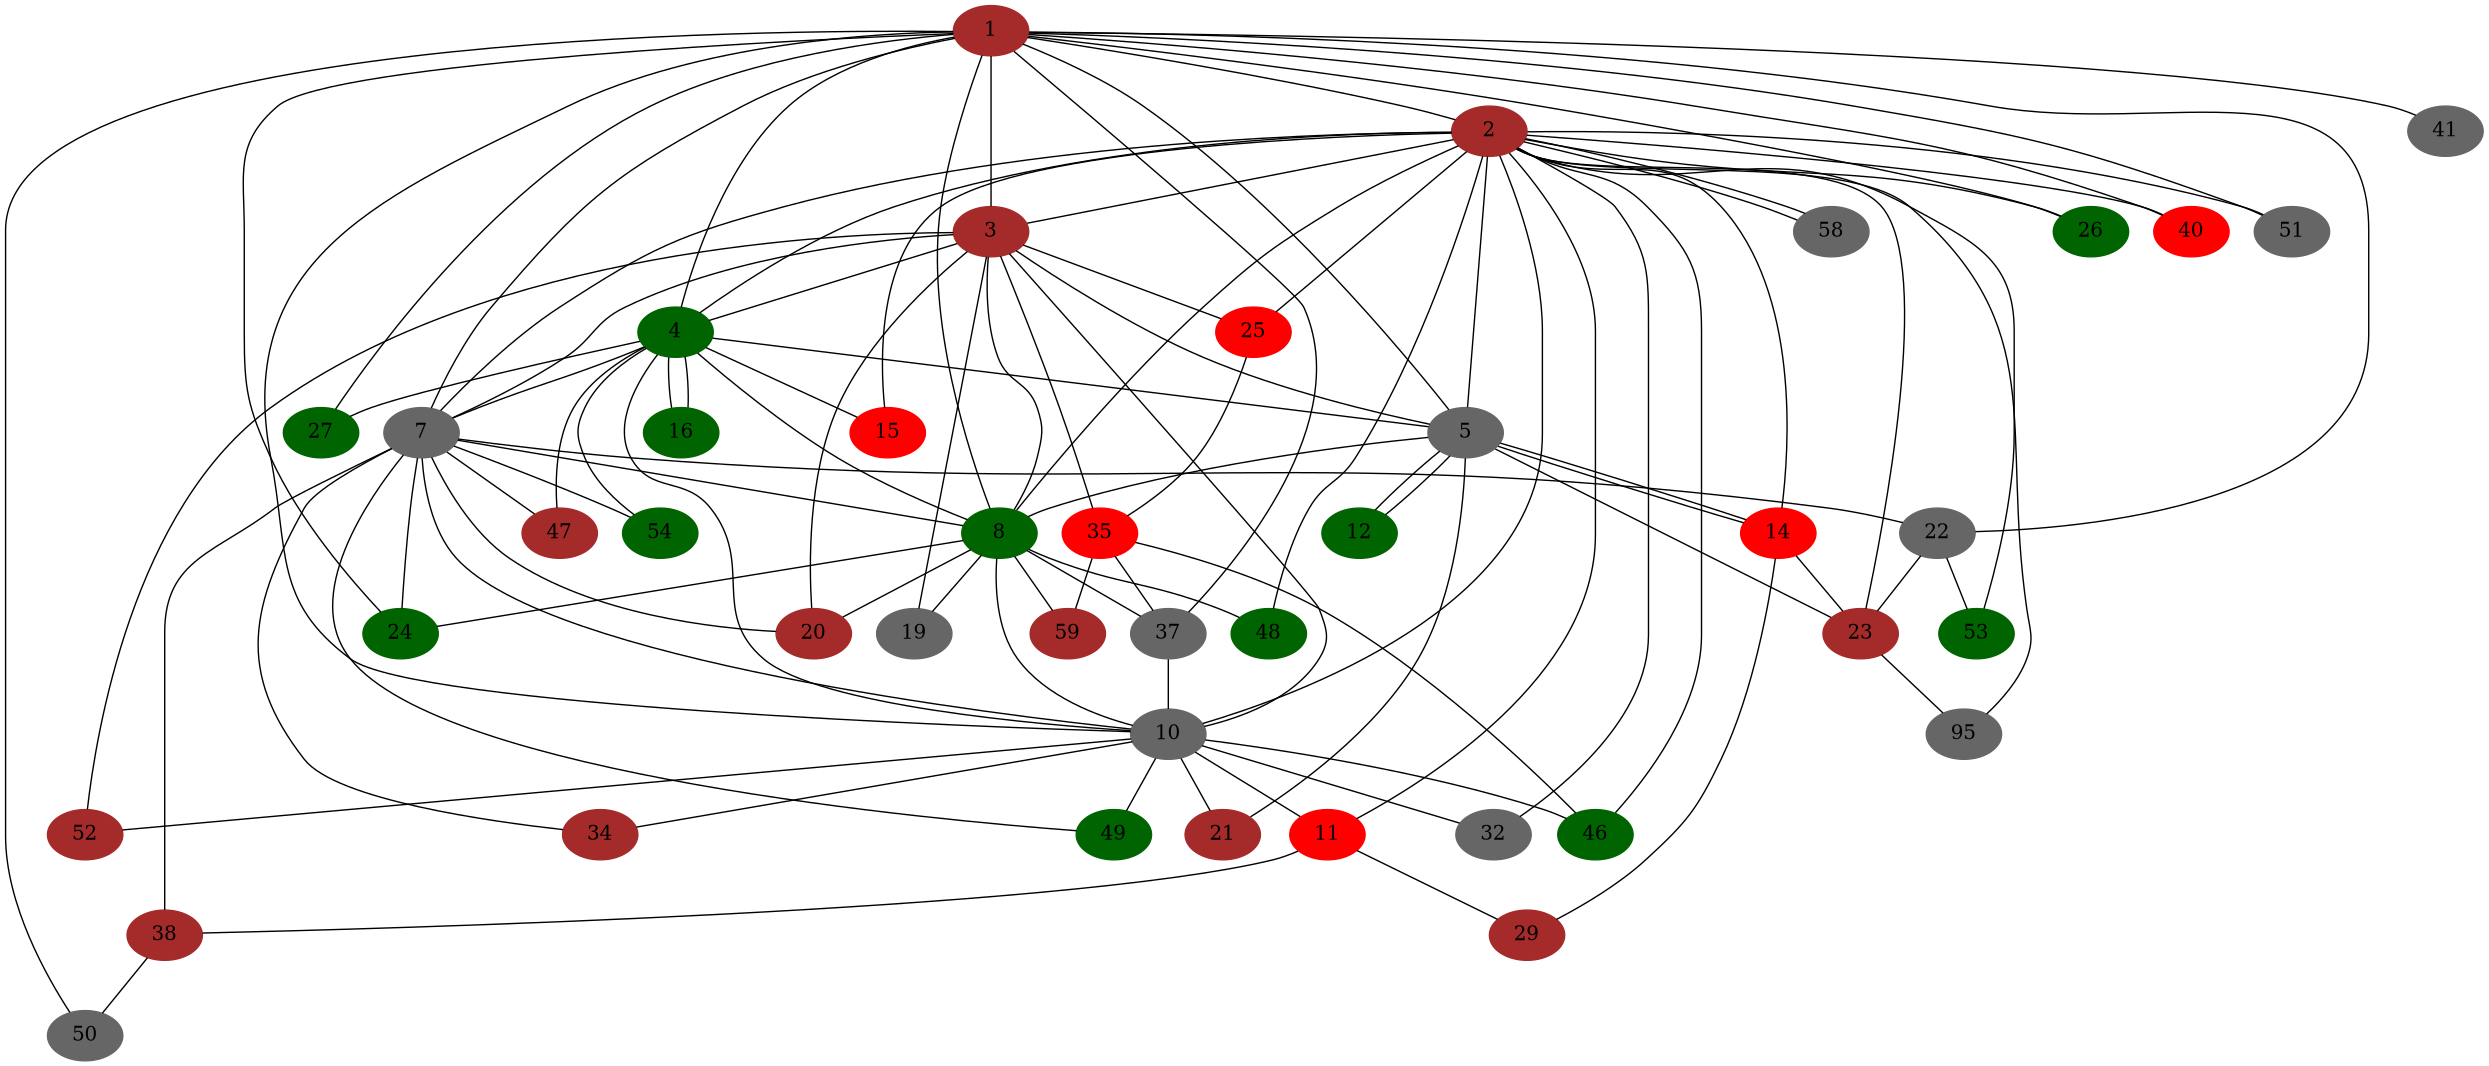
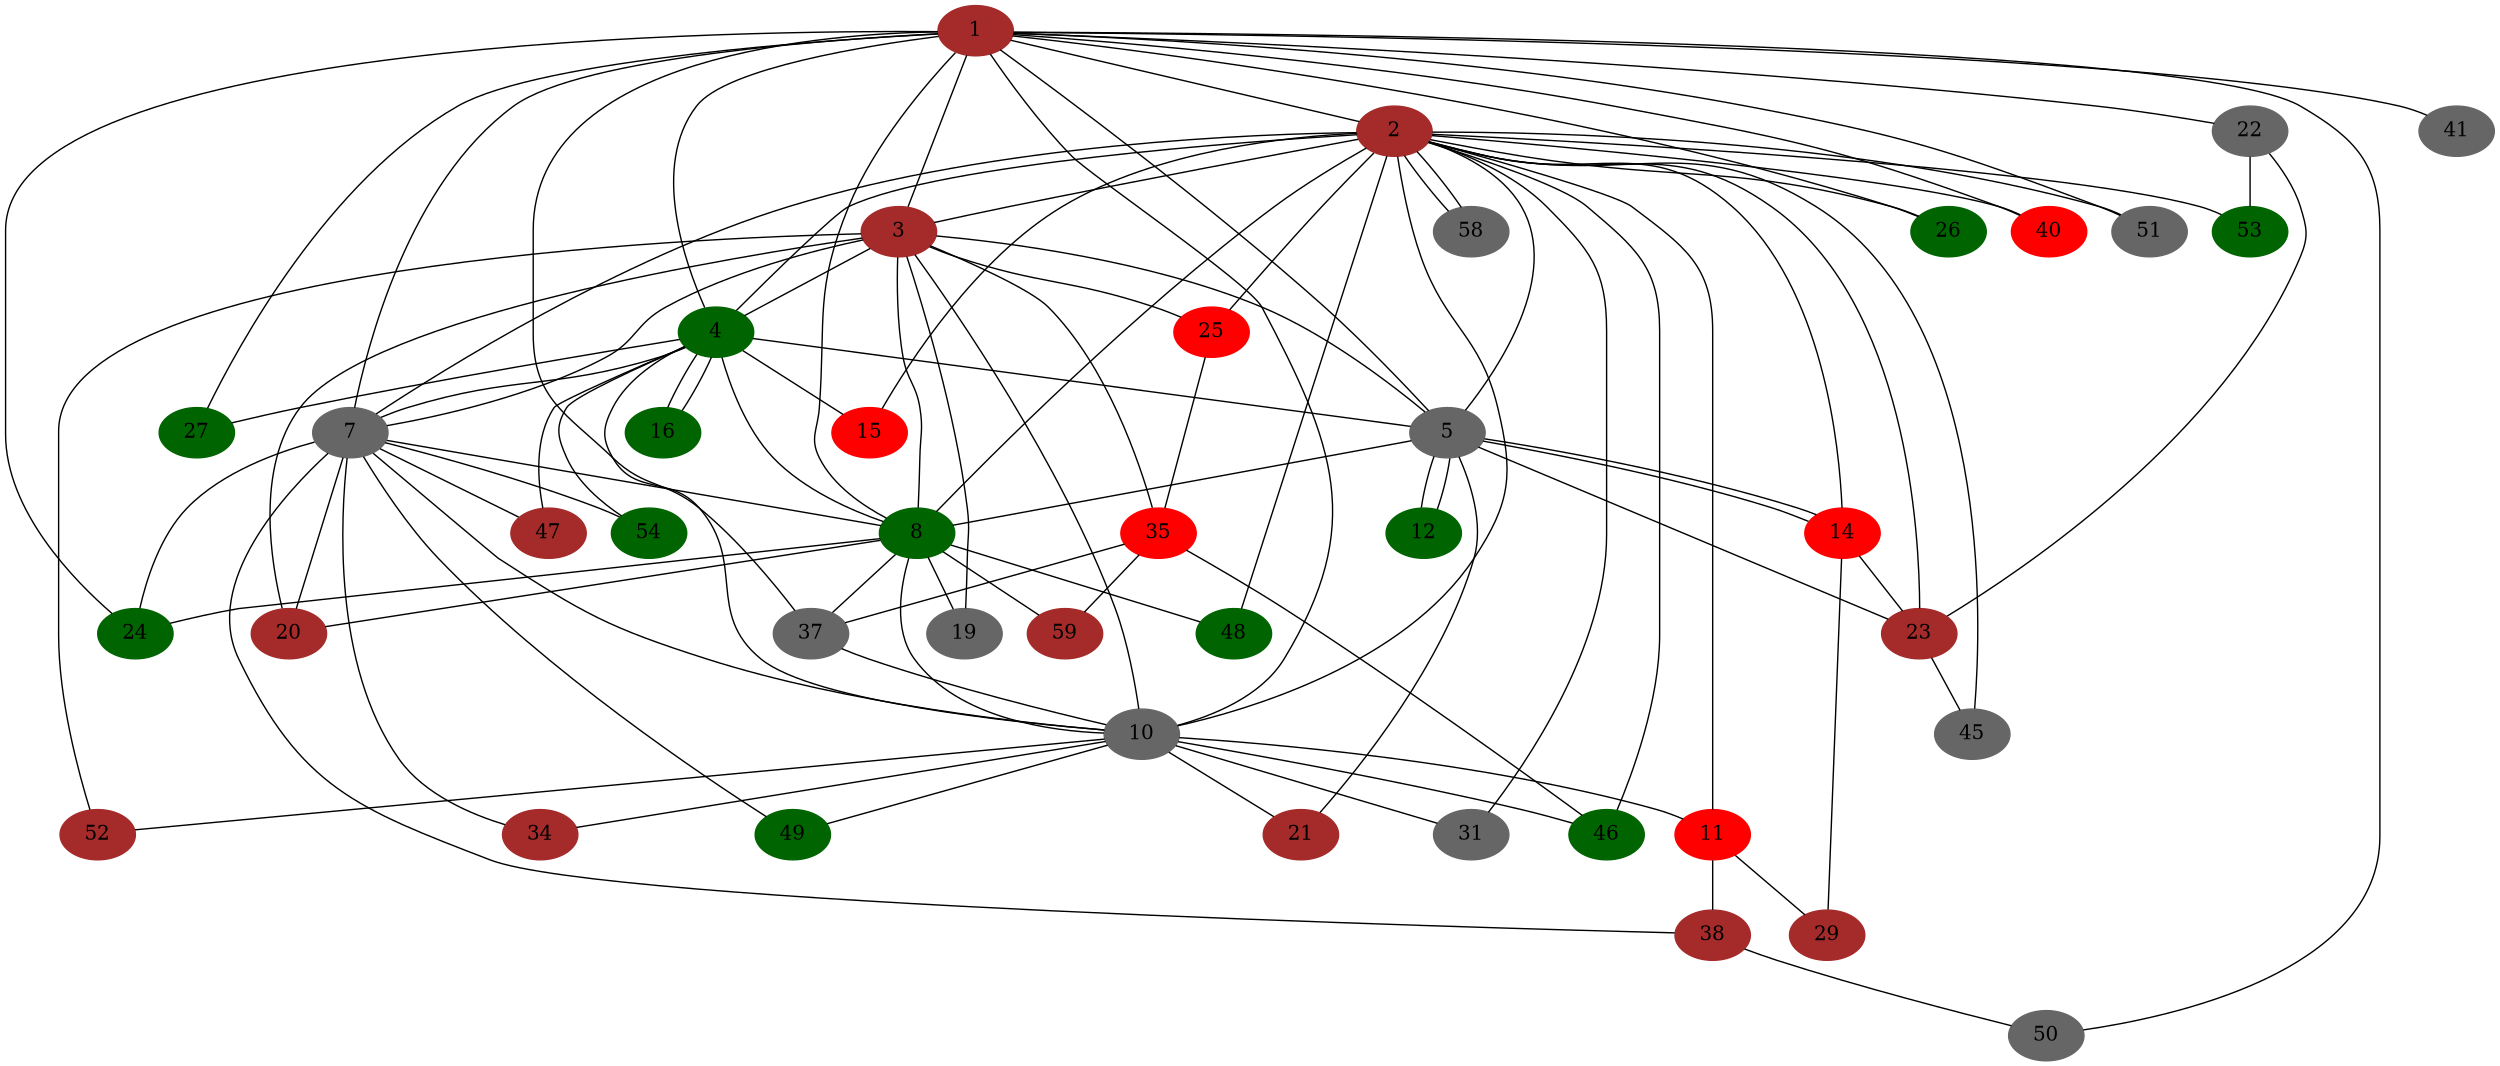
(1145, 474) -> none
(1964, 734) -> (1972, 734)
(1494, 835) -> (1471, 835)
